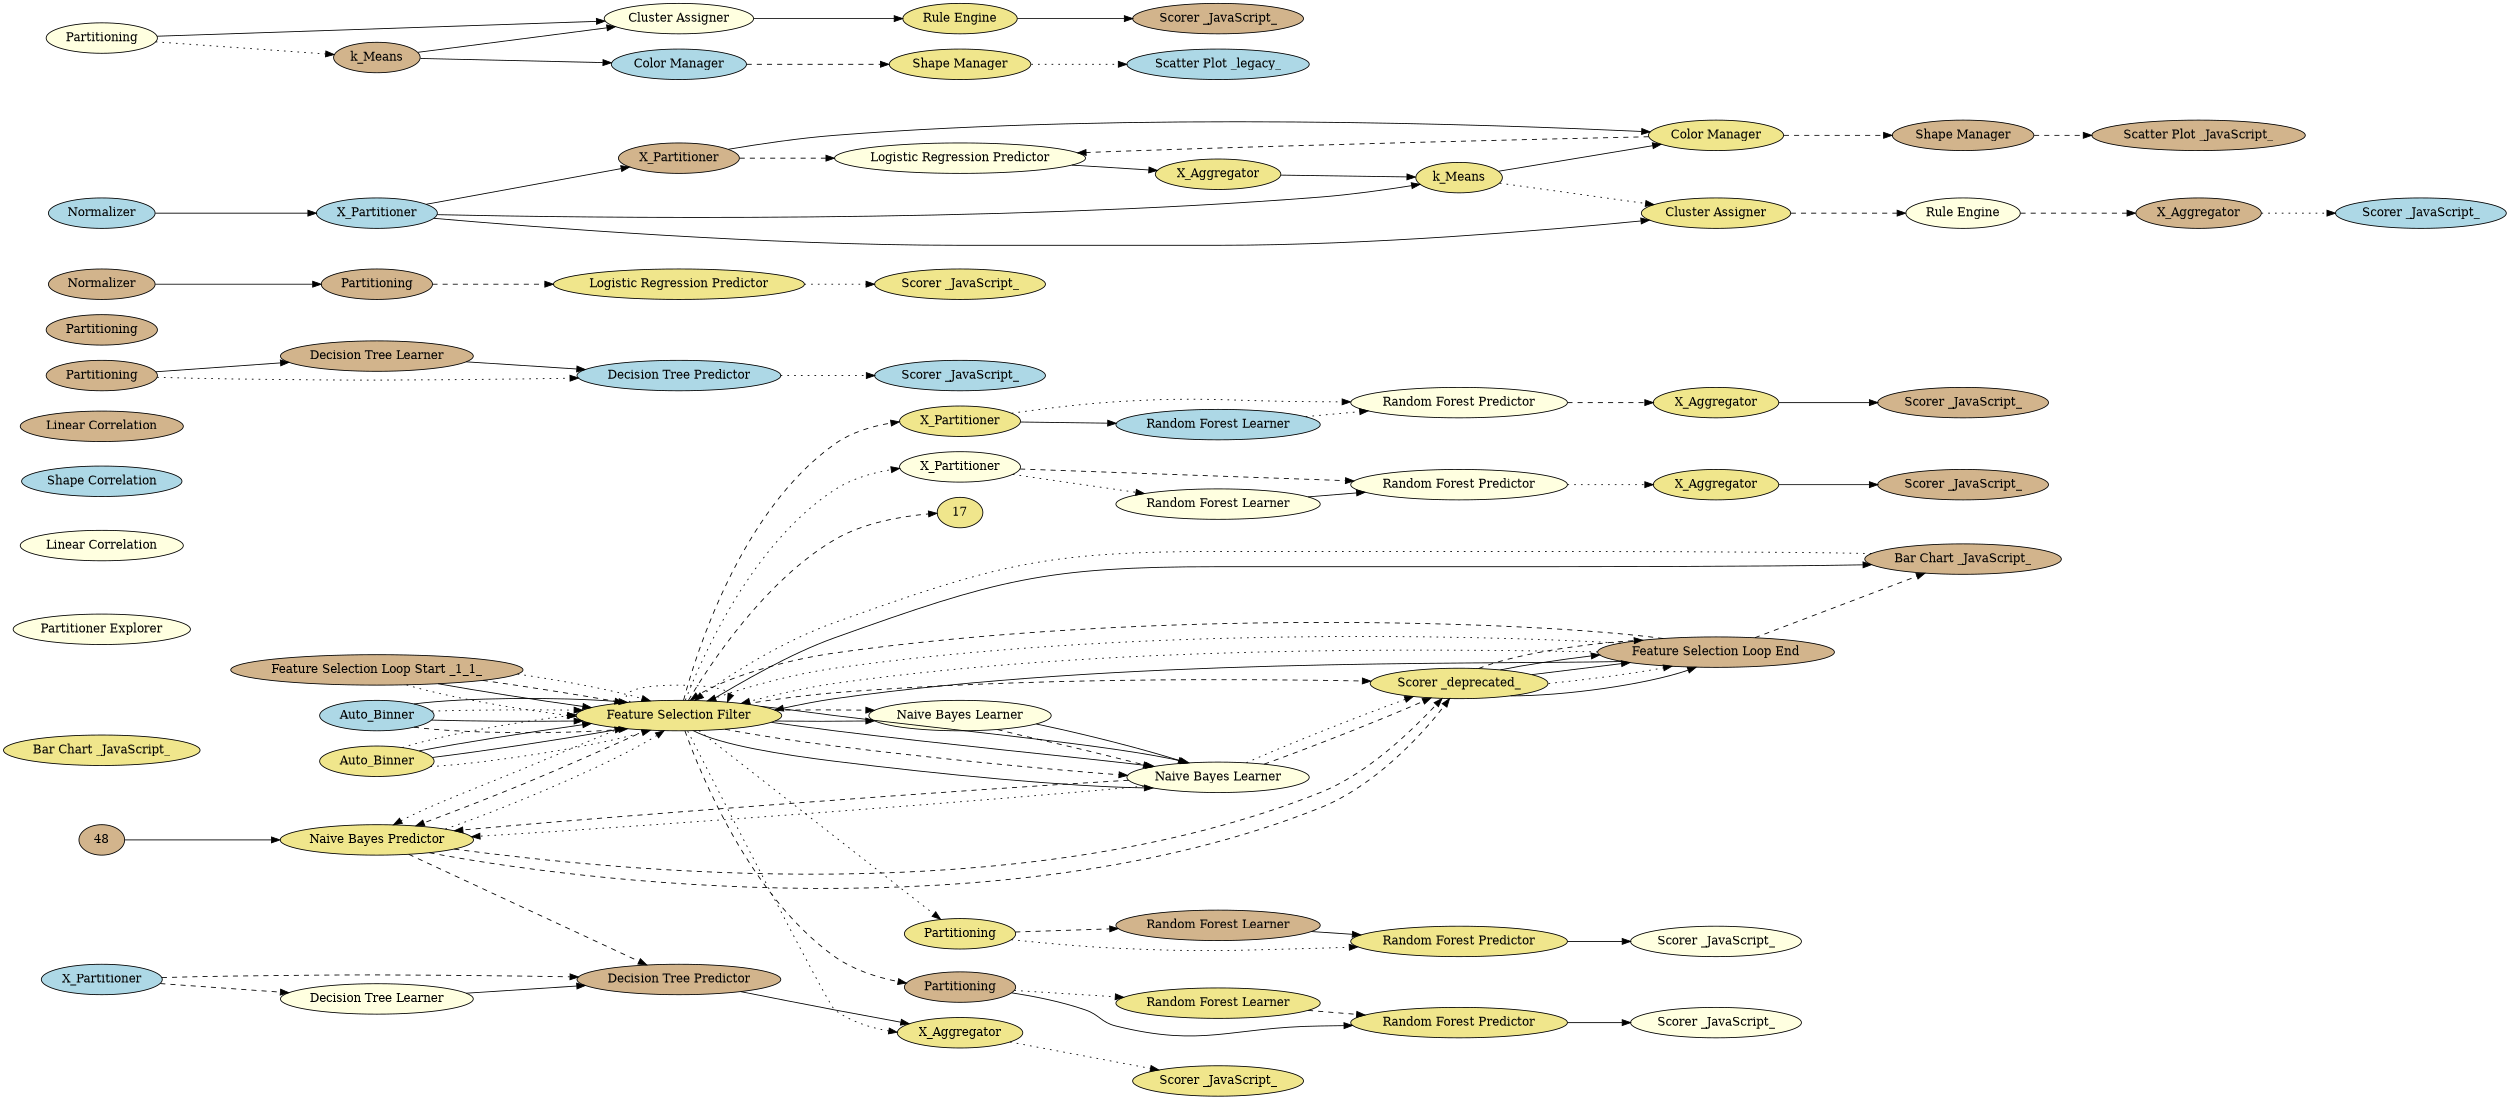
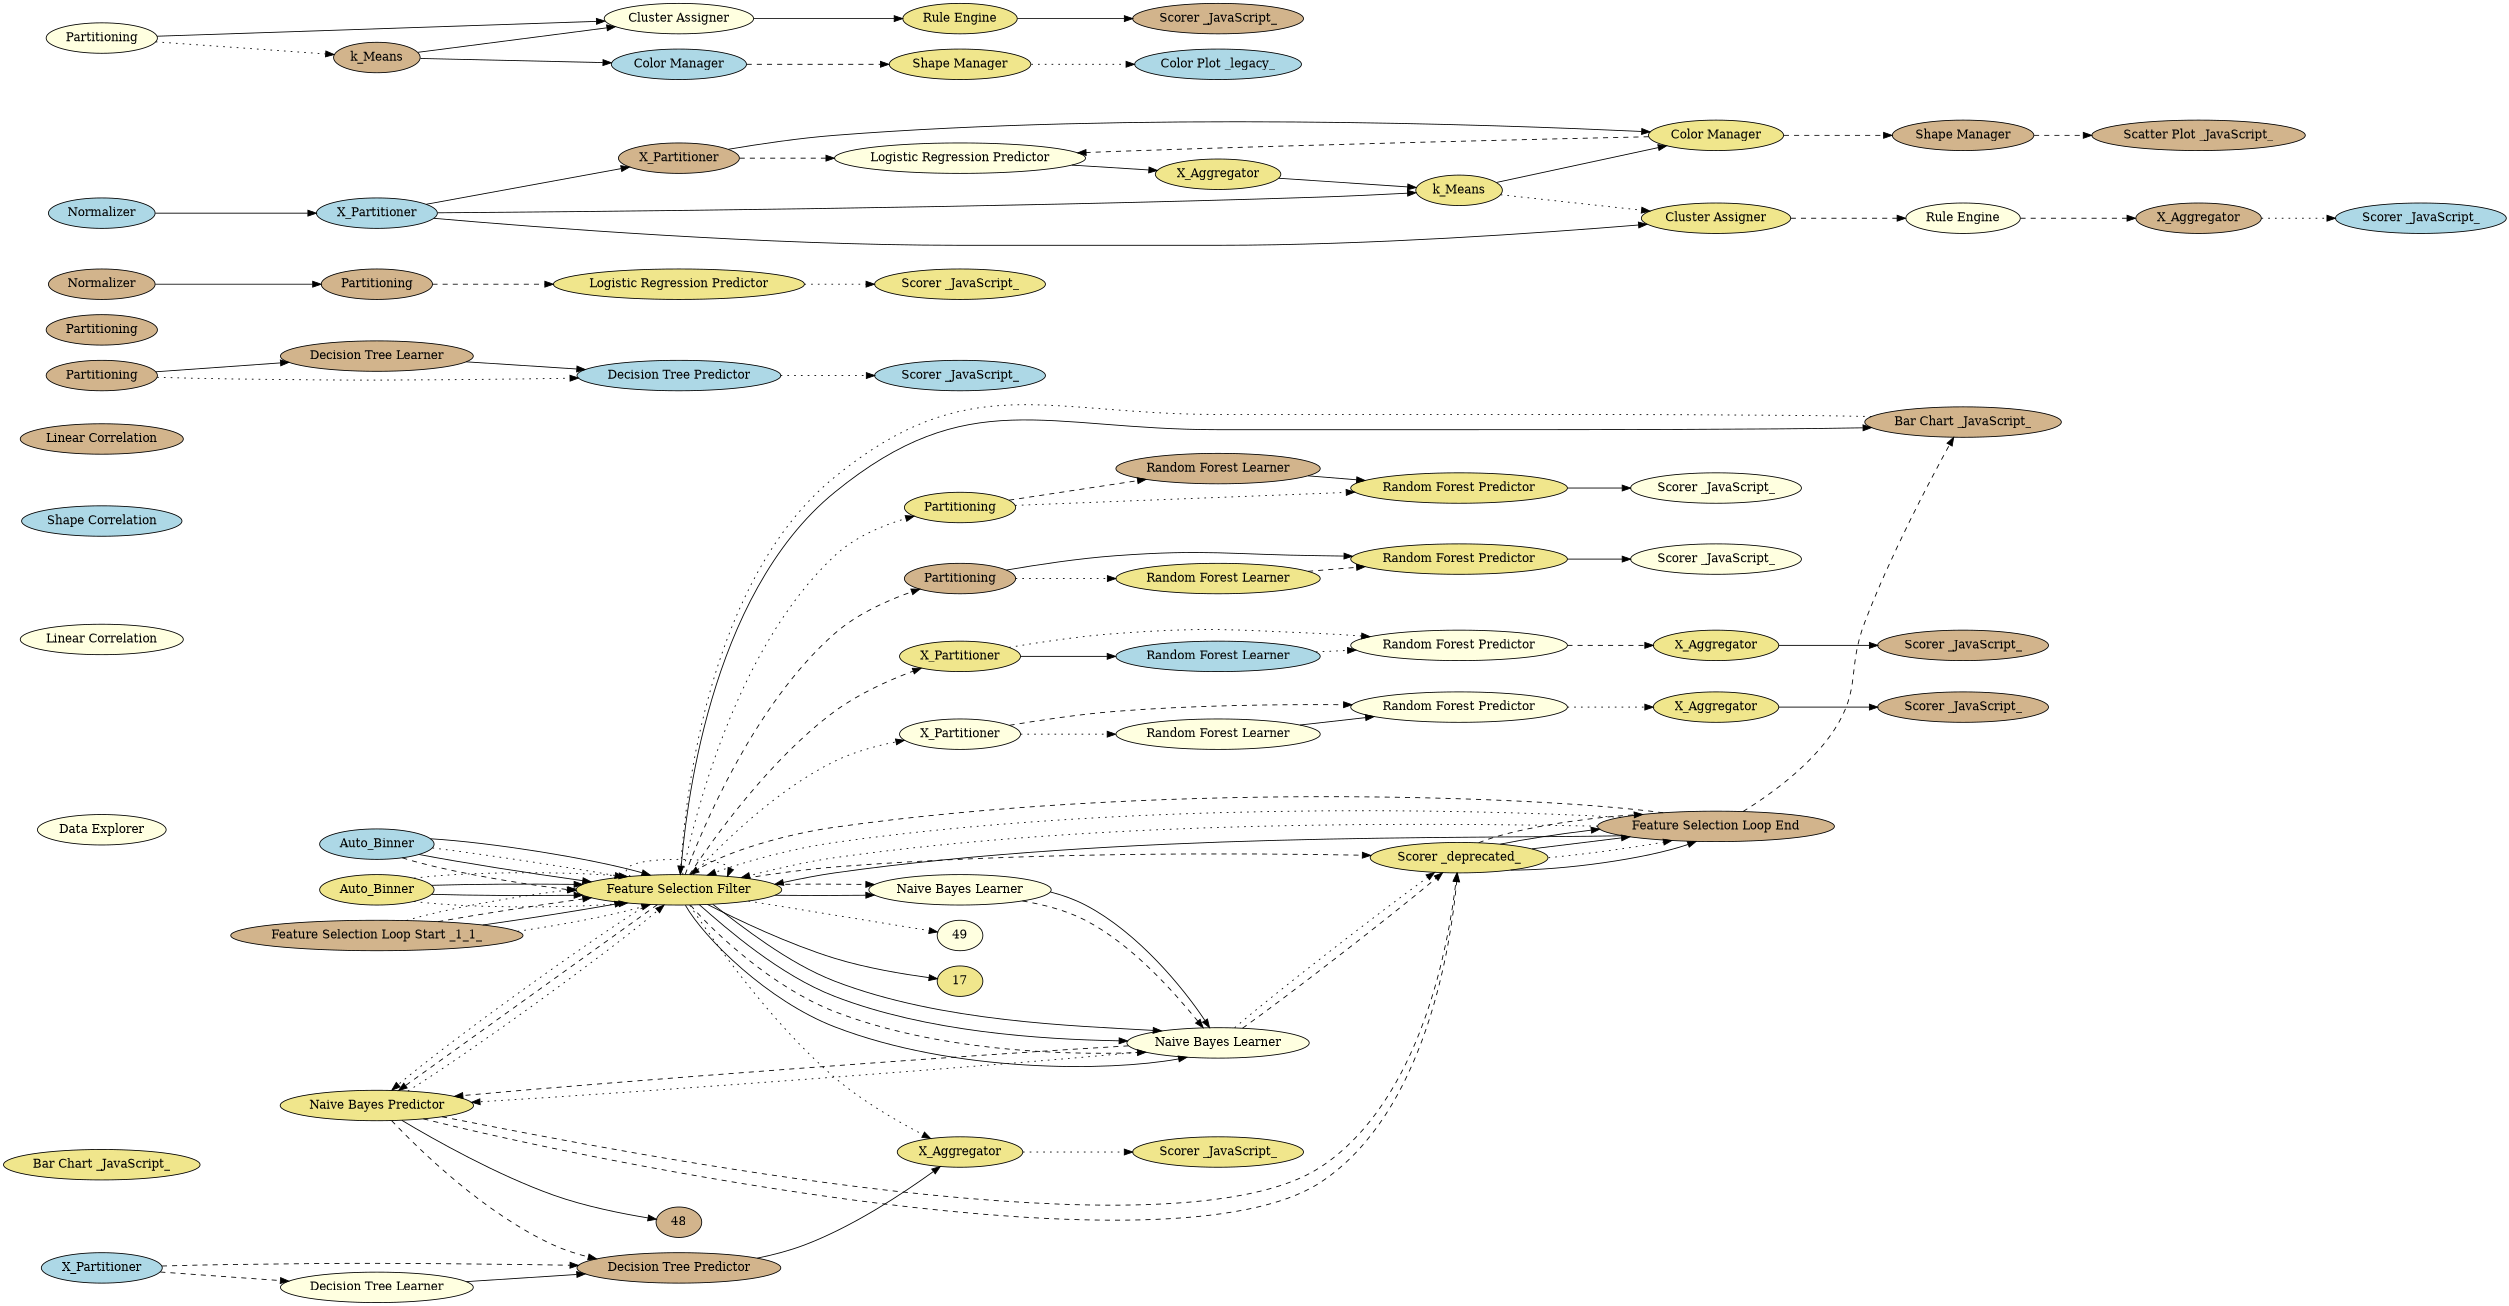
(1218, 64) -> (1218, 64)
(786, 576) -> (815, 952)
(102, 629) -> (102, 830)
(198, 840) -> (520, 1182)
none -> (960, 935)
